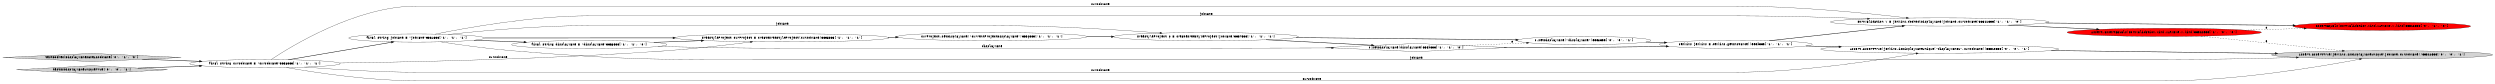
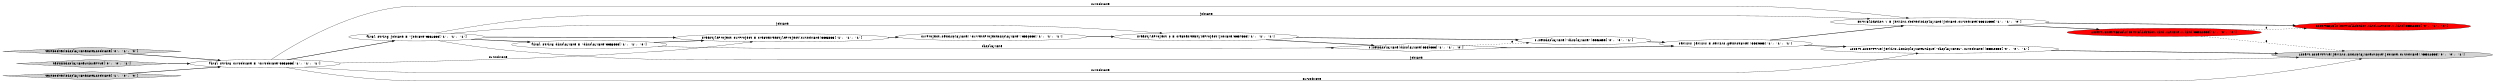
none -> (92, 76)
